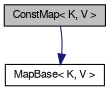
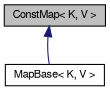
(62, 40) -> (48, 51)
